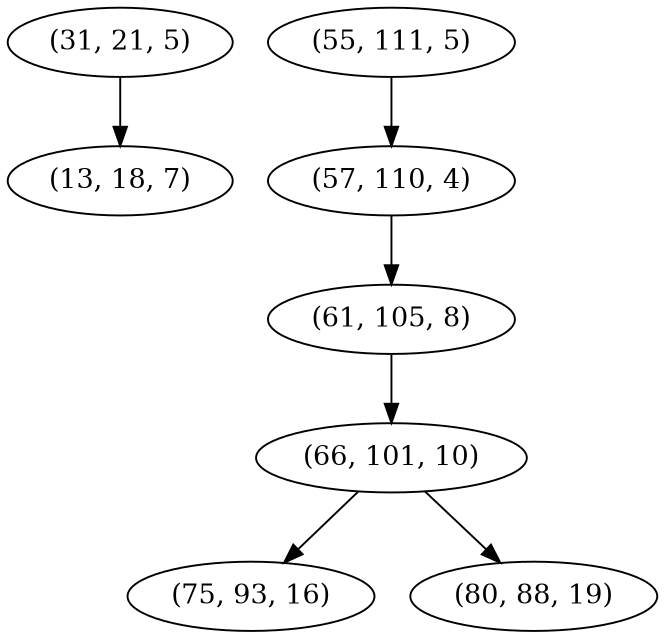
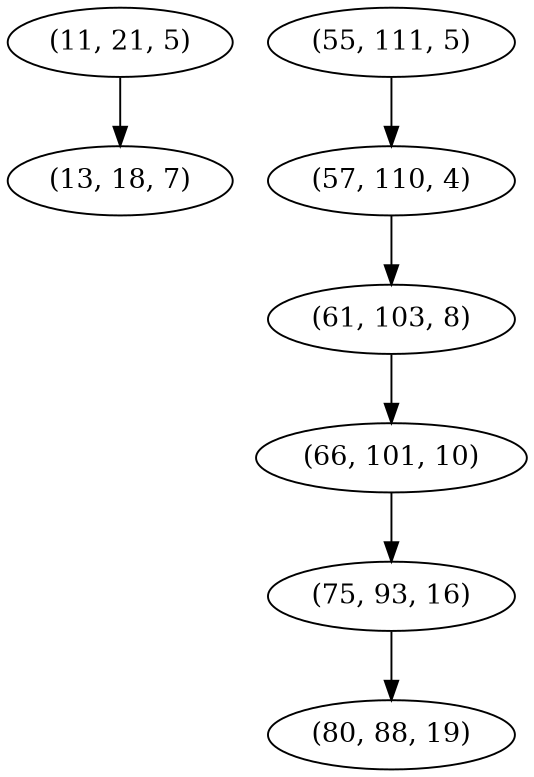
(120, 42) -> (120, 42)
(391, 319) -> (391, 319)
(456, 521) -> (391, 656)
